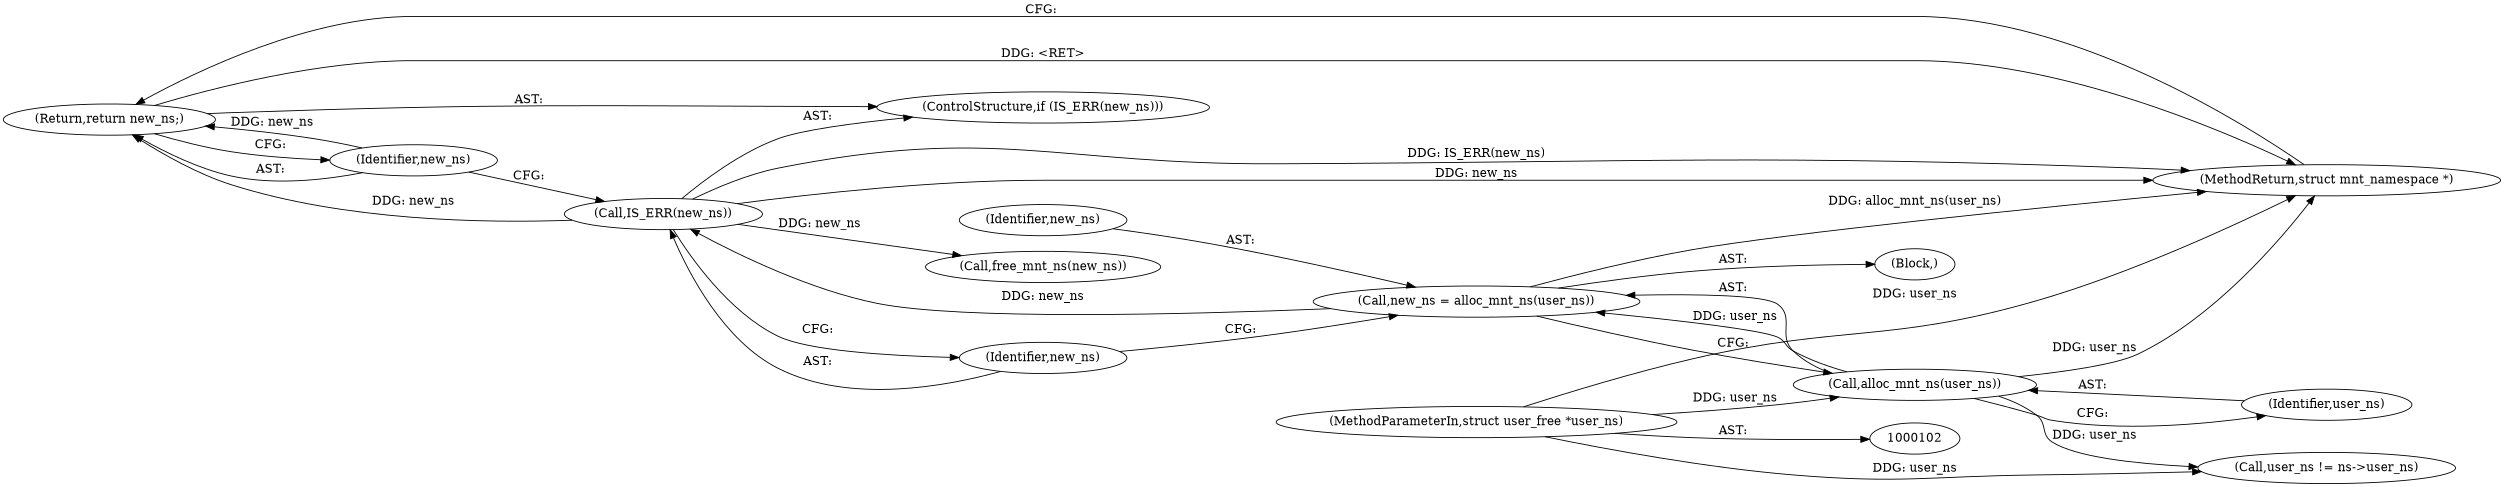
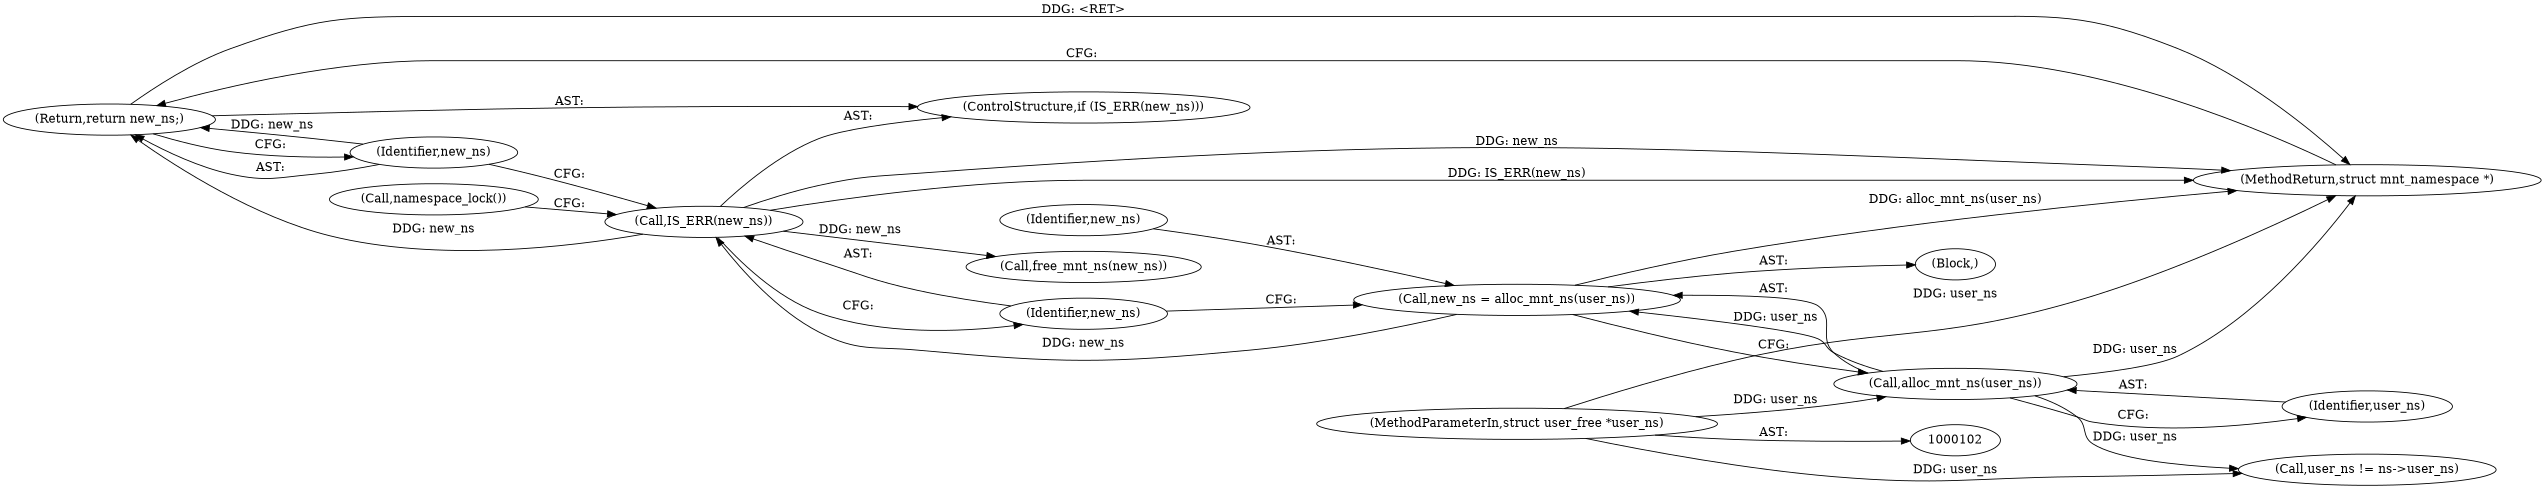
none -> (434, 199)
